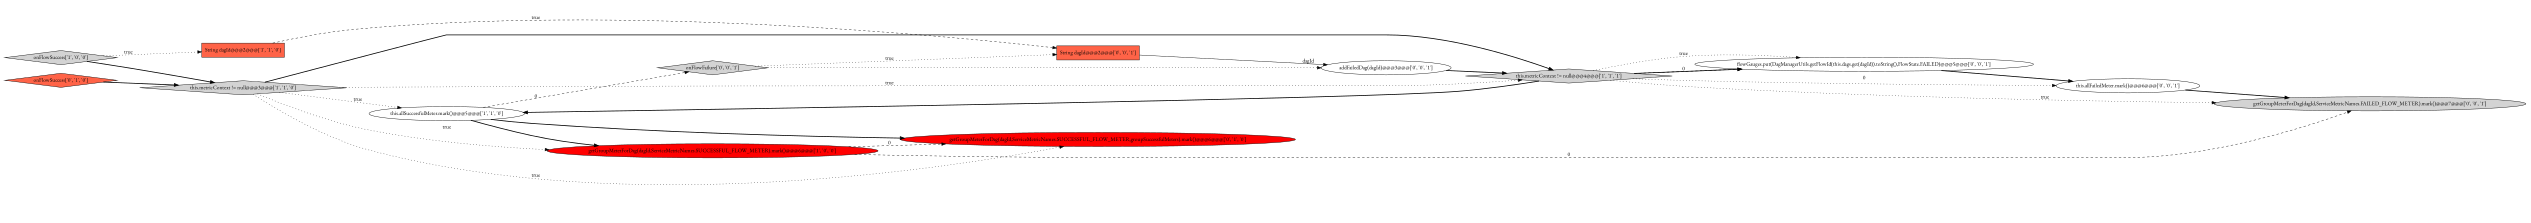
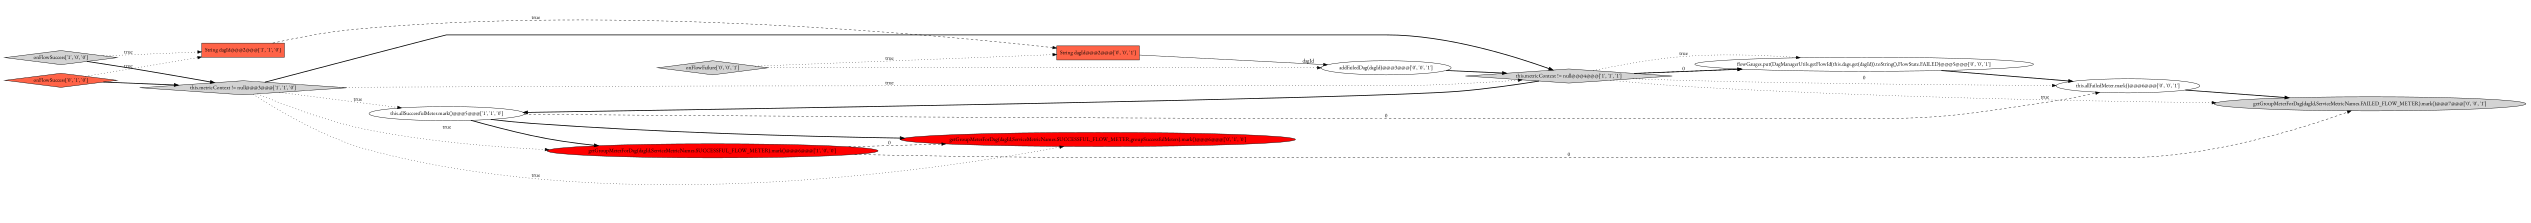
none -> (142, 67)
(584, 90) -> (1311, 119)
